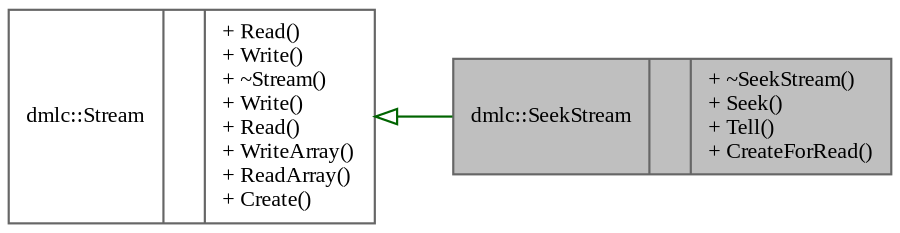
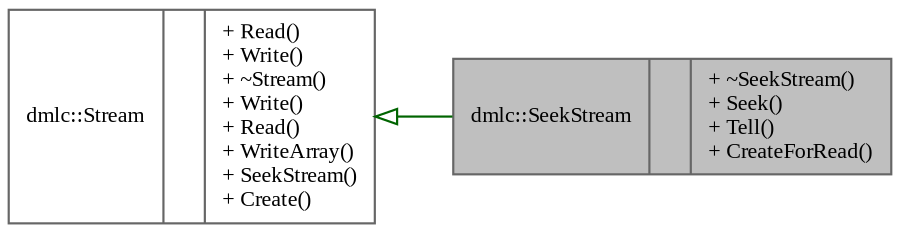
(287, 175) -> (290, 175)
